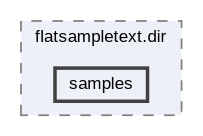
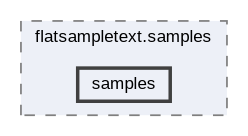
(101, 38) -> (124, 38)
